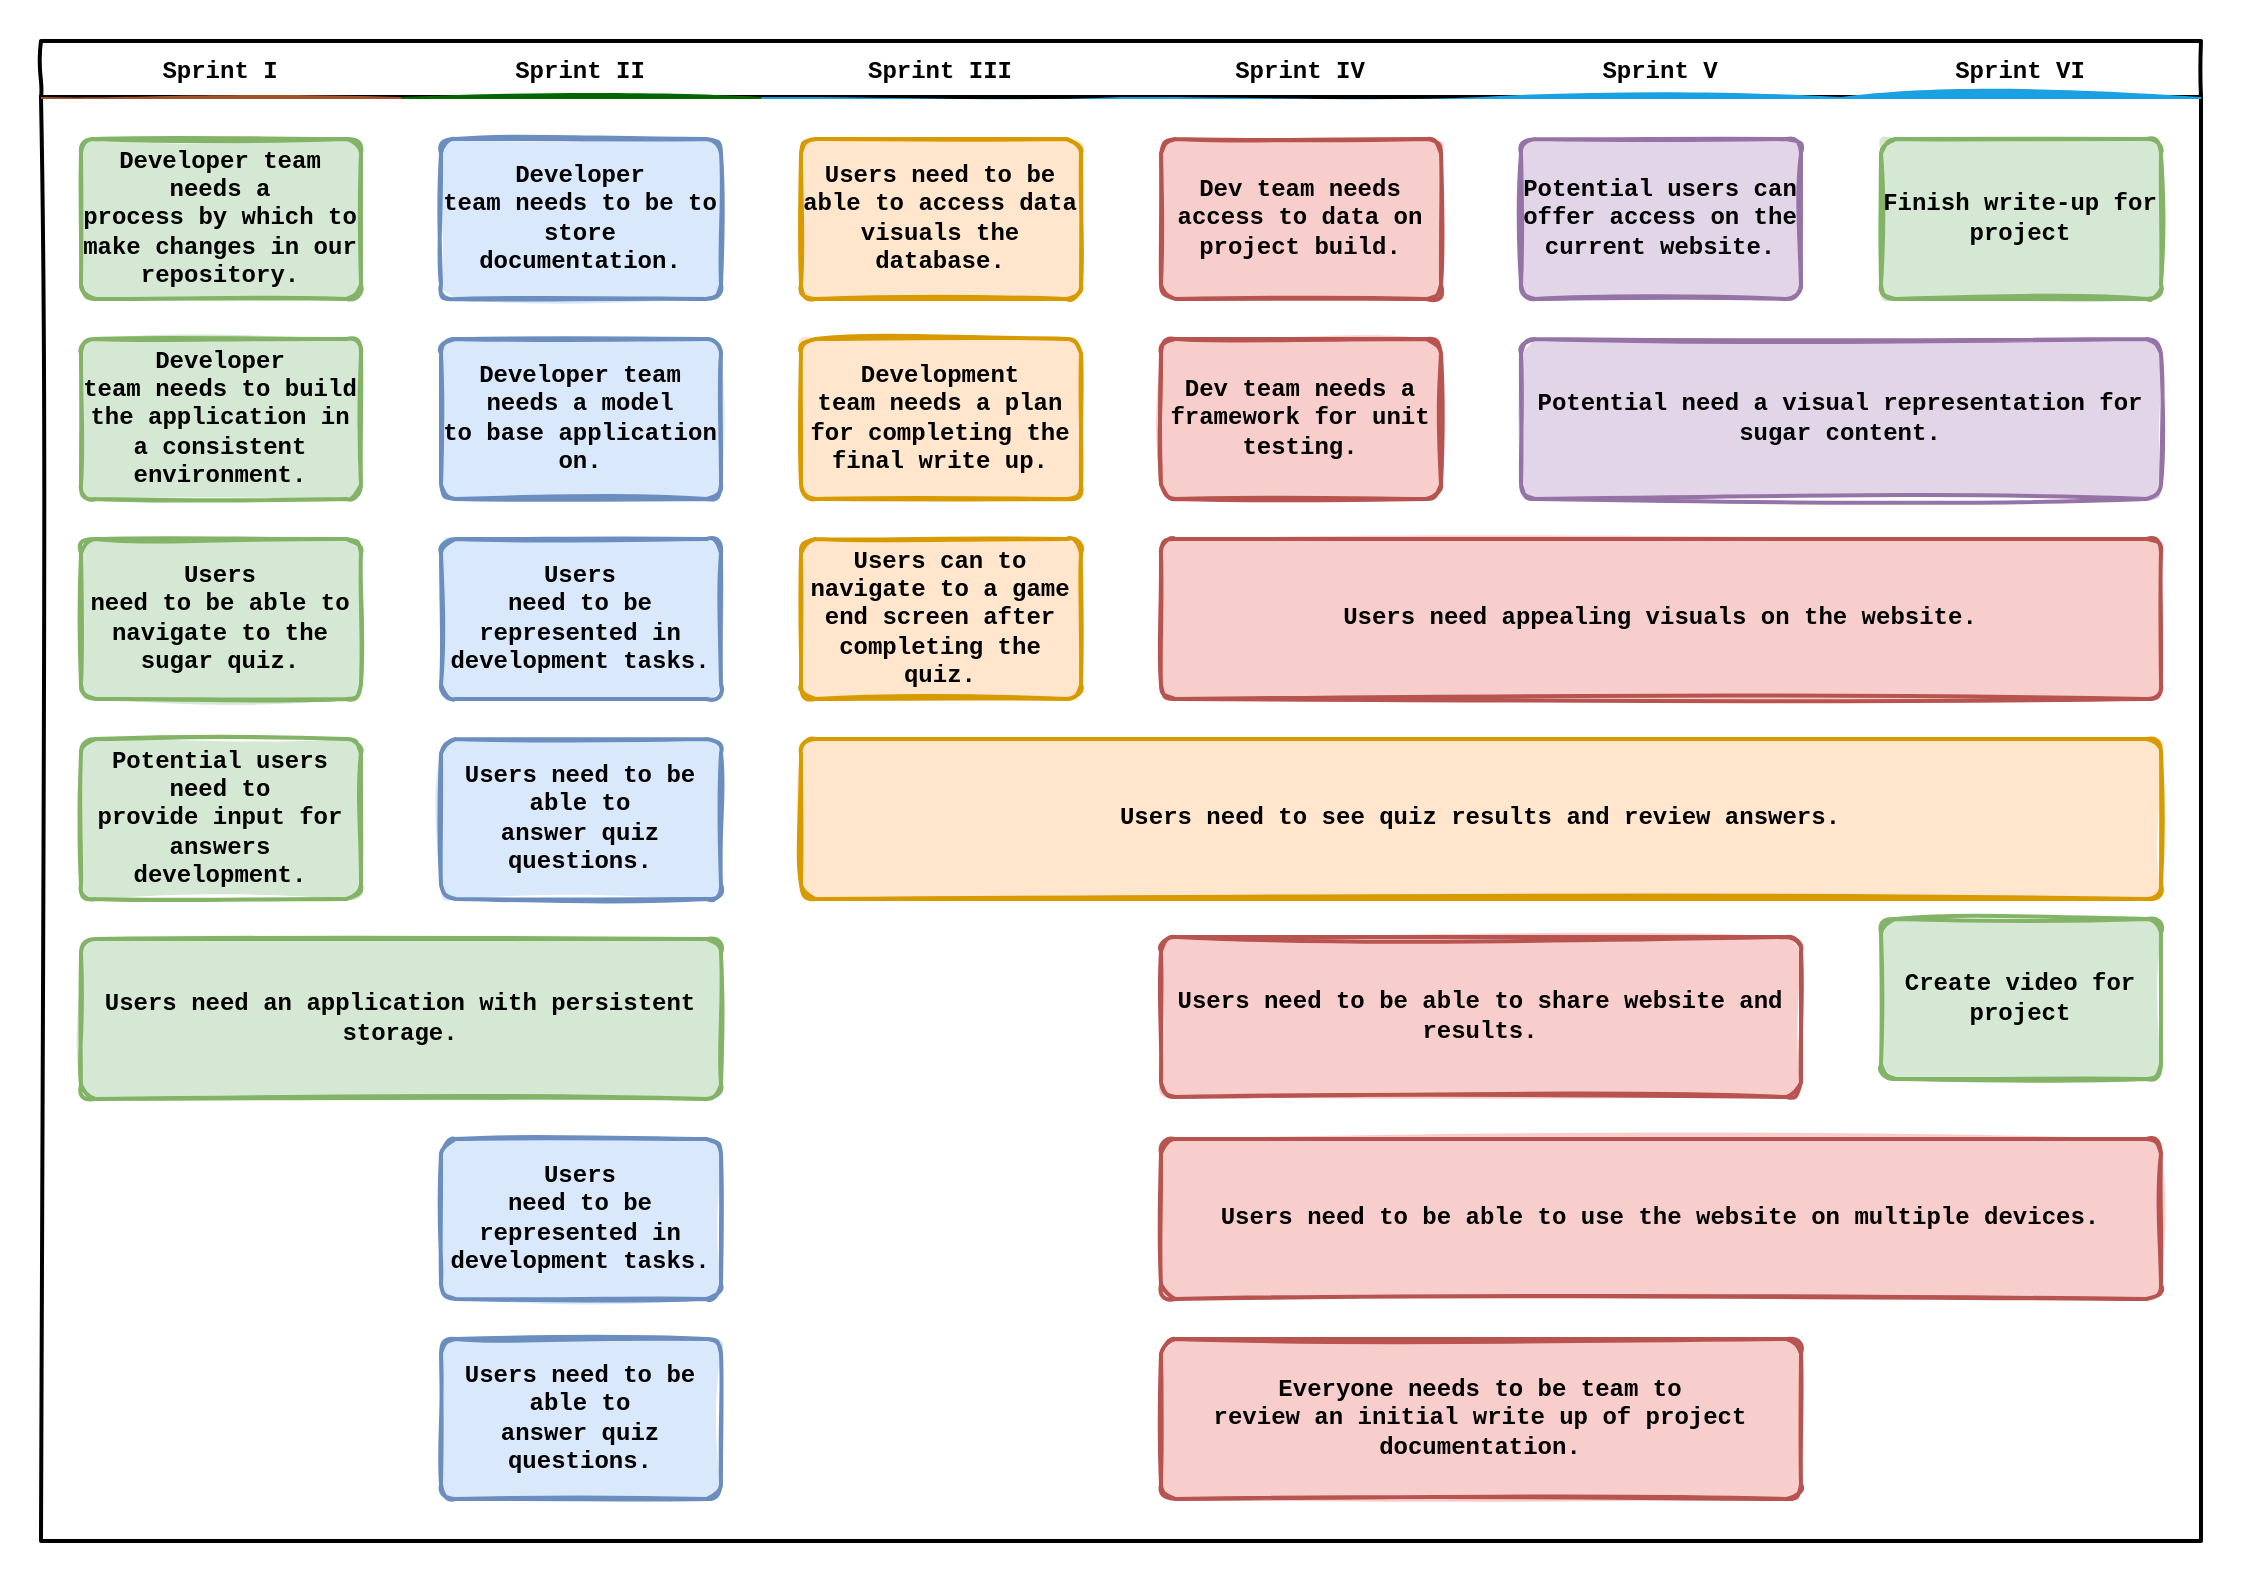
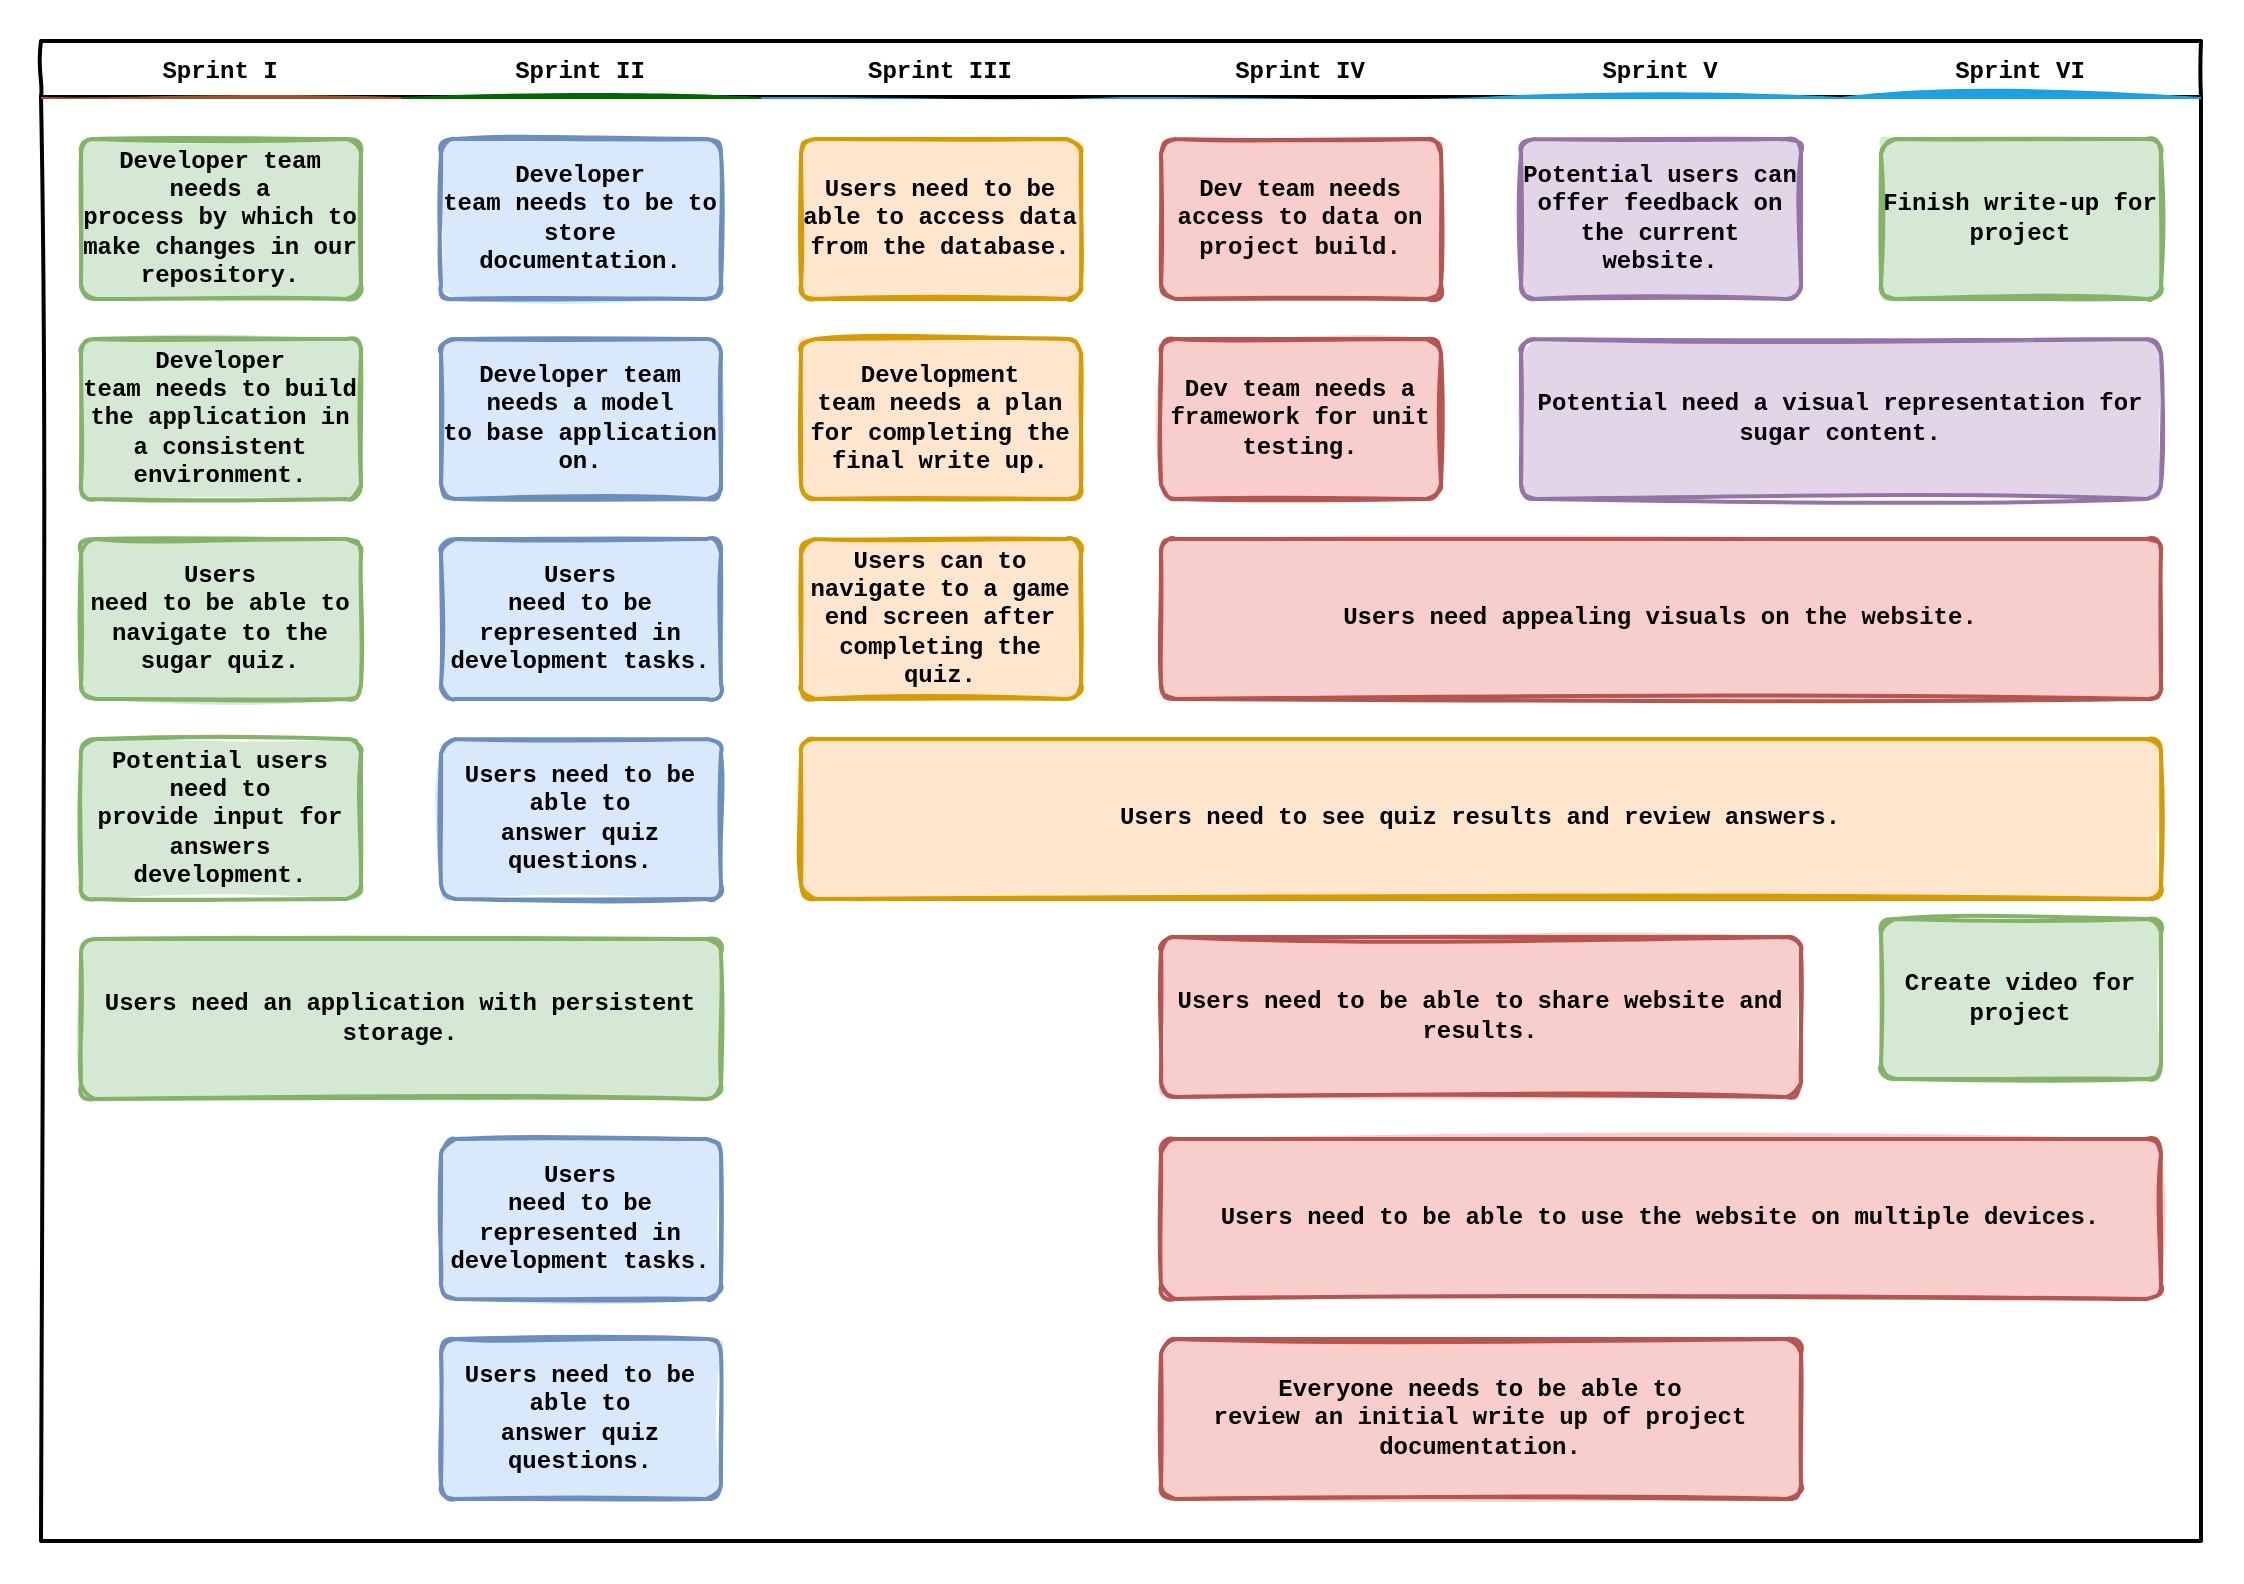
(941, 219) -> (941, 219)
(1661, 219) -> (1661, 219)
(1481, 1419) -> (1481, 1419)
